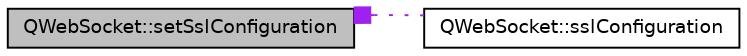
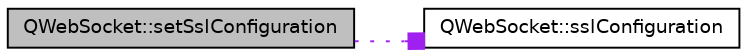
(399, 15) -> (379, 41)
